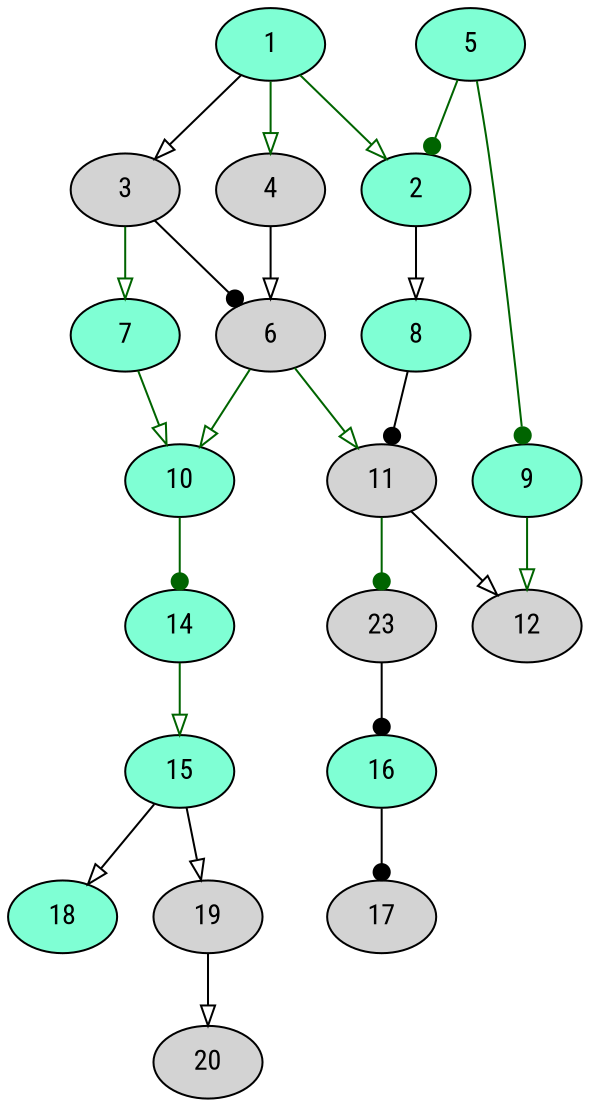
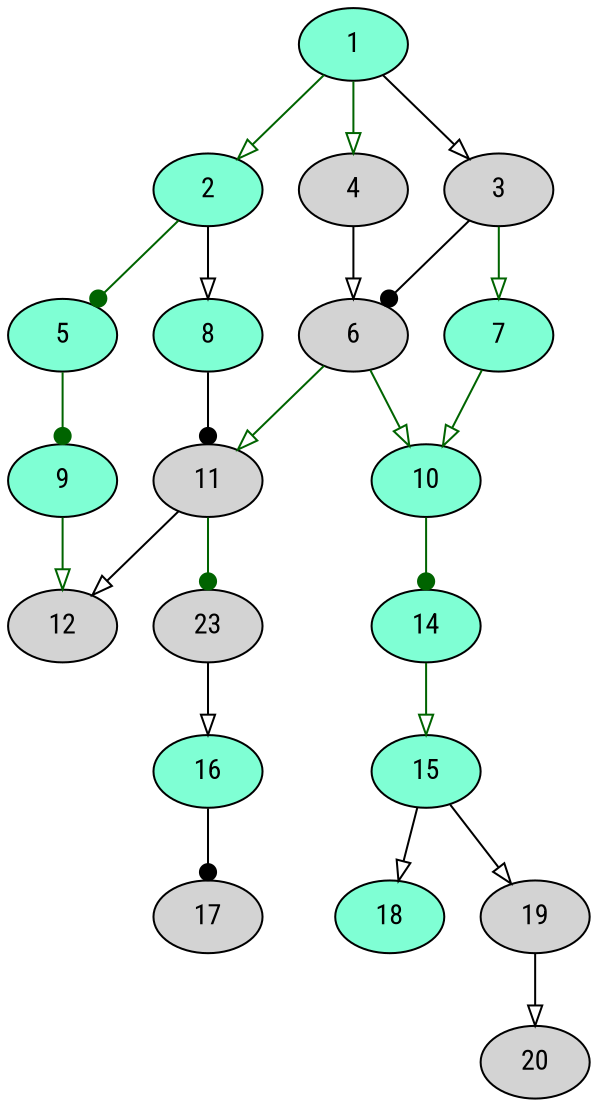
(446, 109) -> (141, 257)
(382, 691) -> (208, 689)
